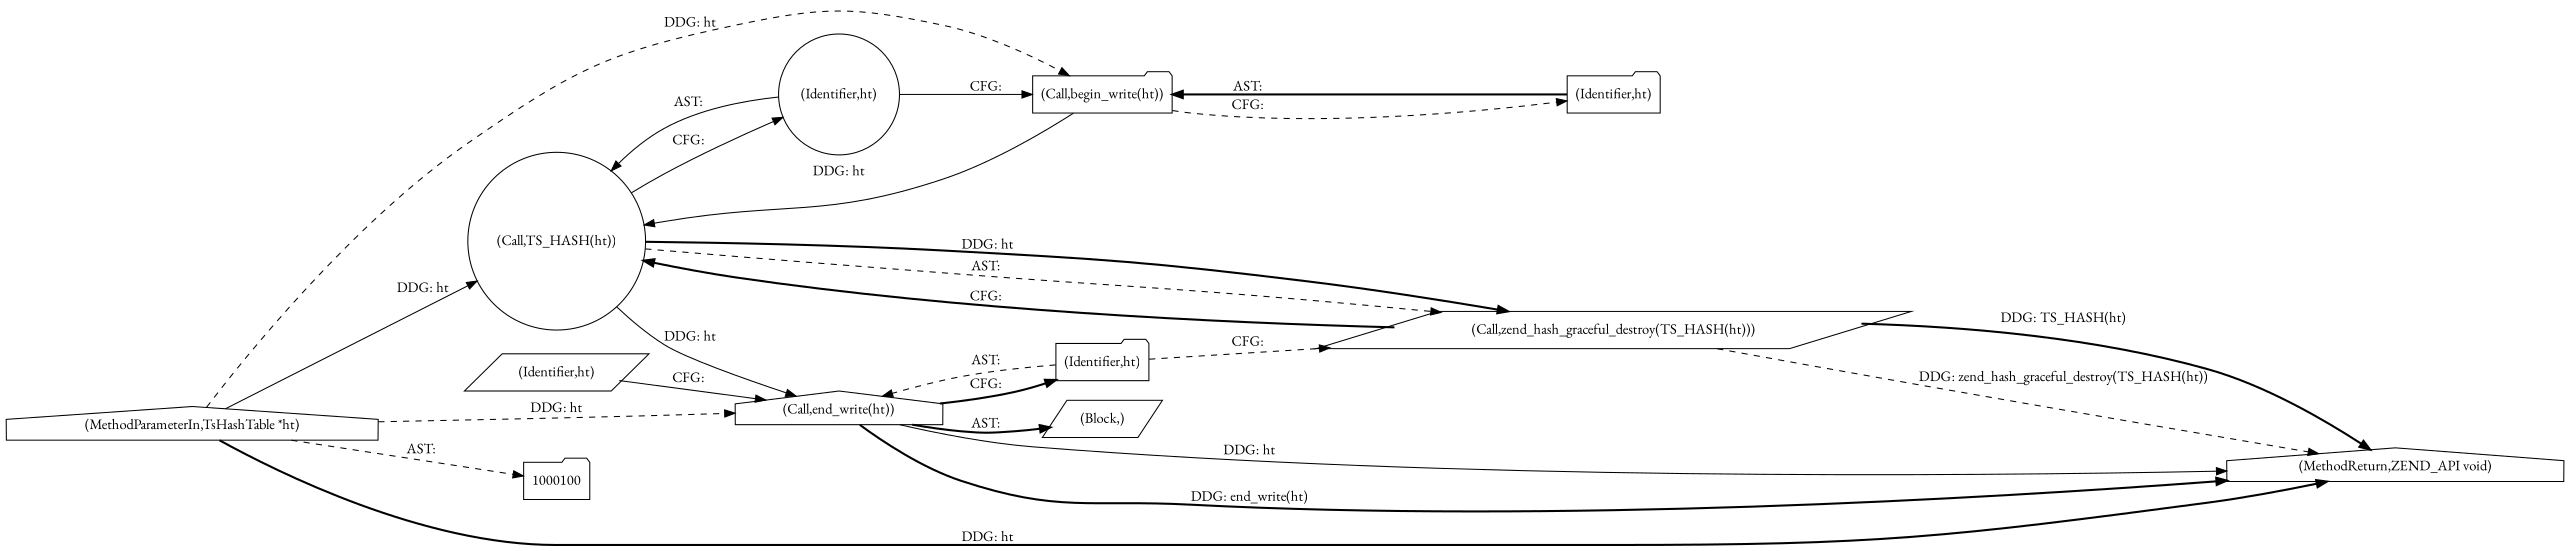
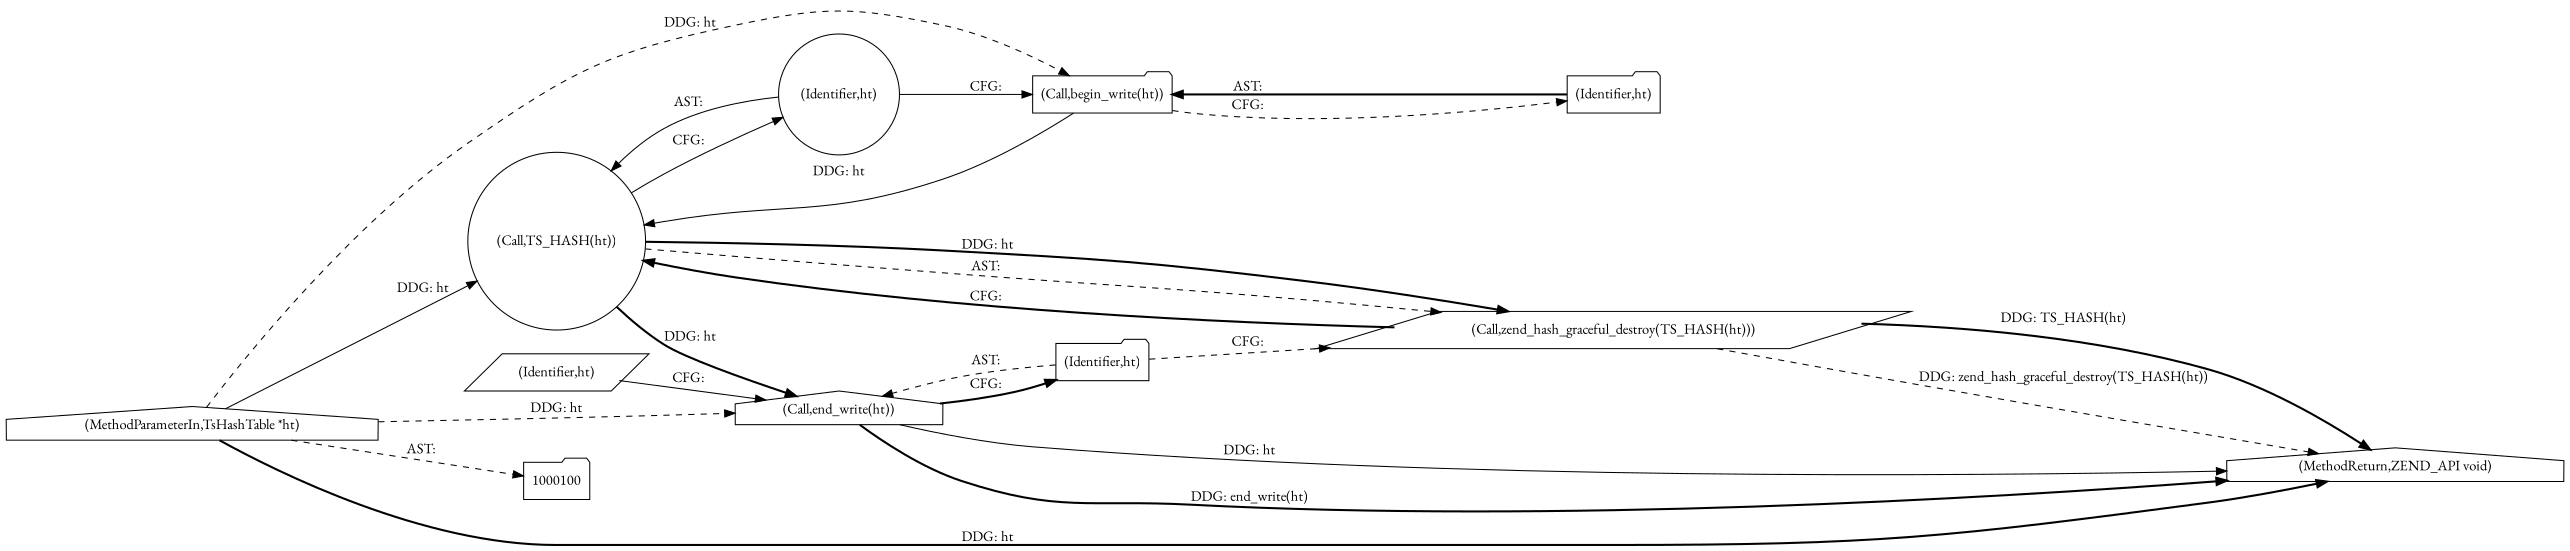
(696, 360) -> (696, 360)
(1102, 419) -> none
